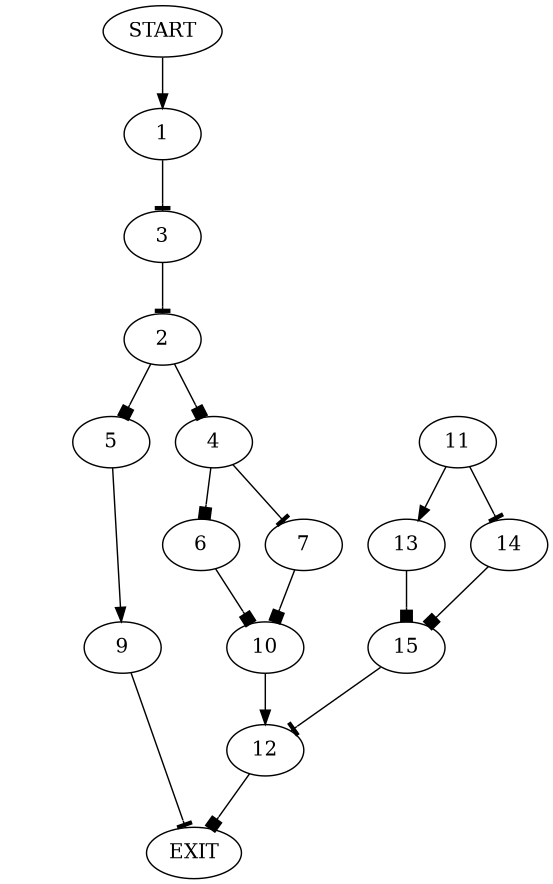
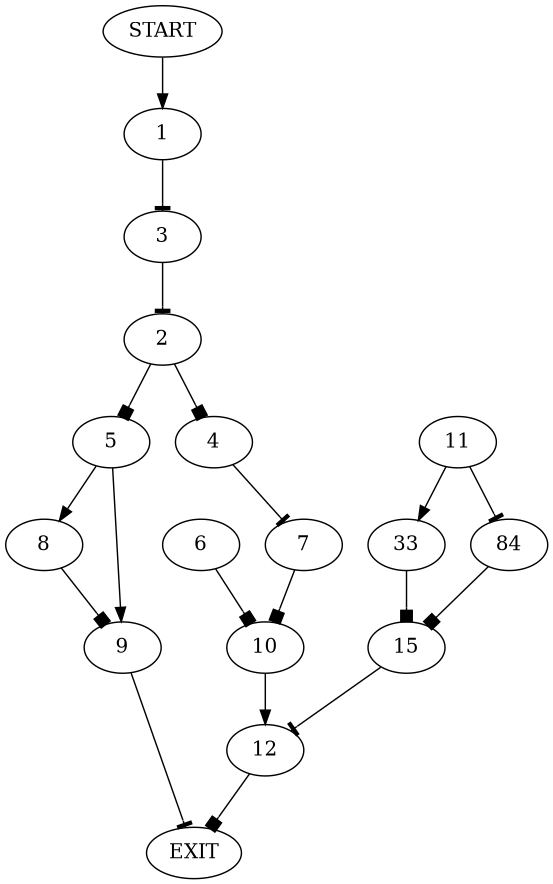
(208, 486) -> none
none -> (44, 545)
(407, 545) -> (407, 545)
(509, 545) -> (509, 545)
